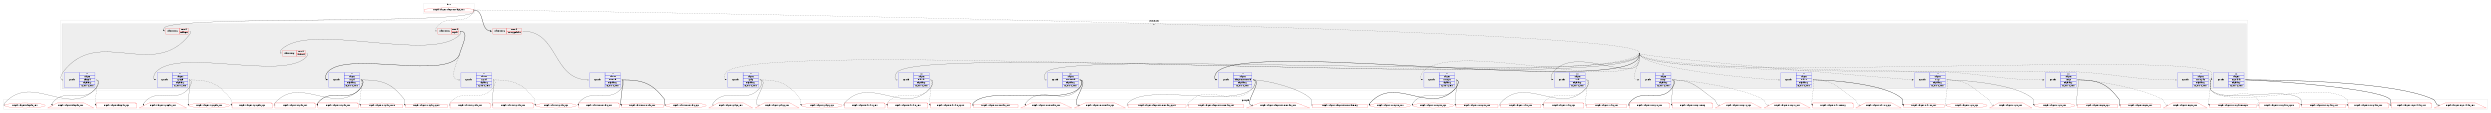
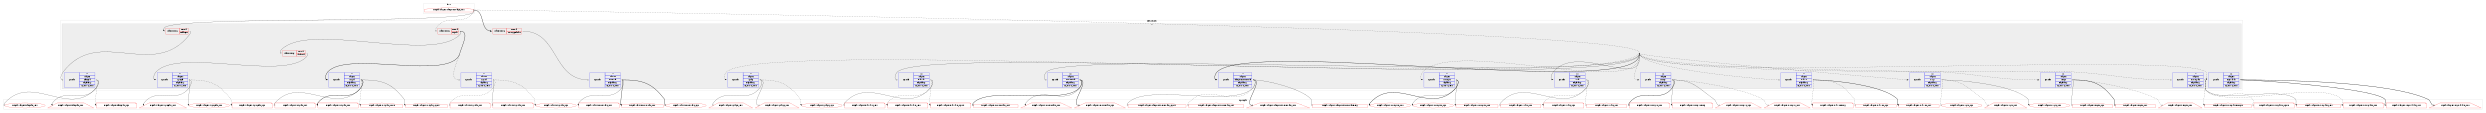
(1878, 105) -> (1876, 105)
